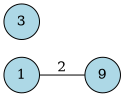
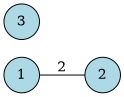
(103, 75) -> (103, 75)
